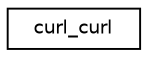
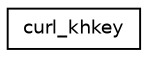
(74, 29) -> (74, 29)
